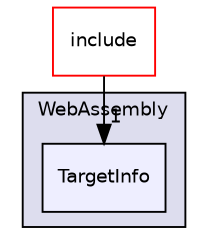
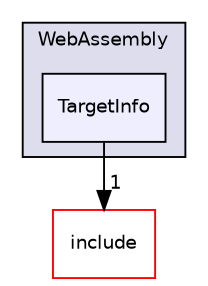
(104, 104) -> (104, 169)
